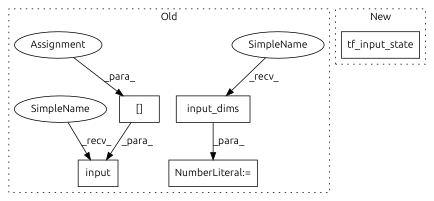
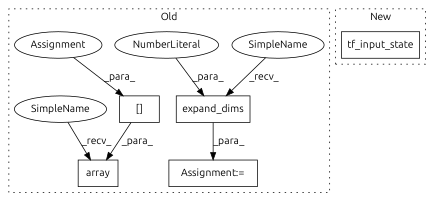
none -> (167, 45)
(213, 109) -> (213, 109)
(98, 173) -> (98, 173)
(213, 173) -> (213, 173)
